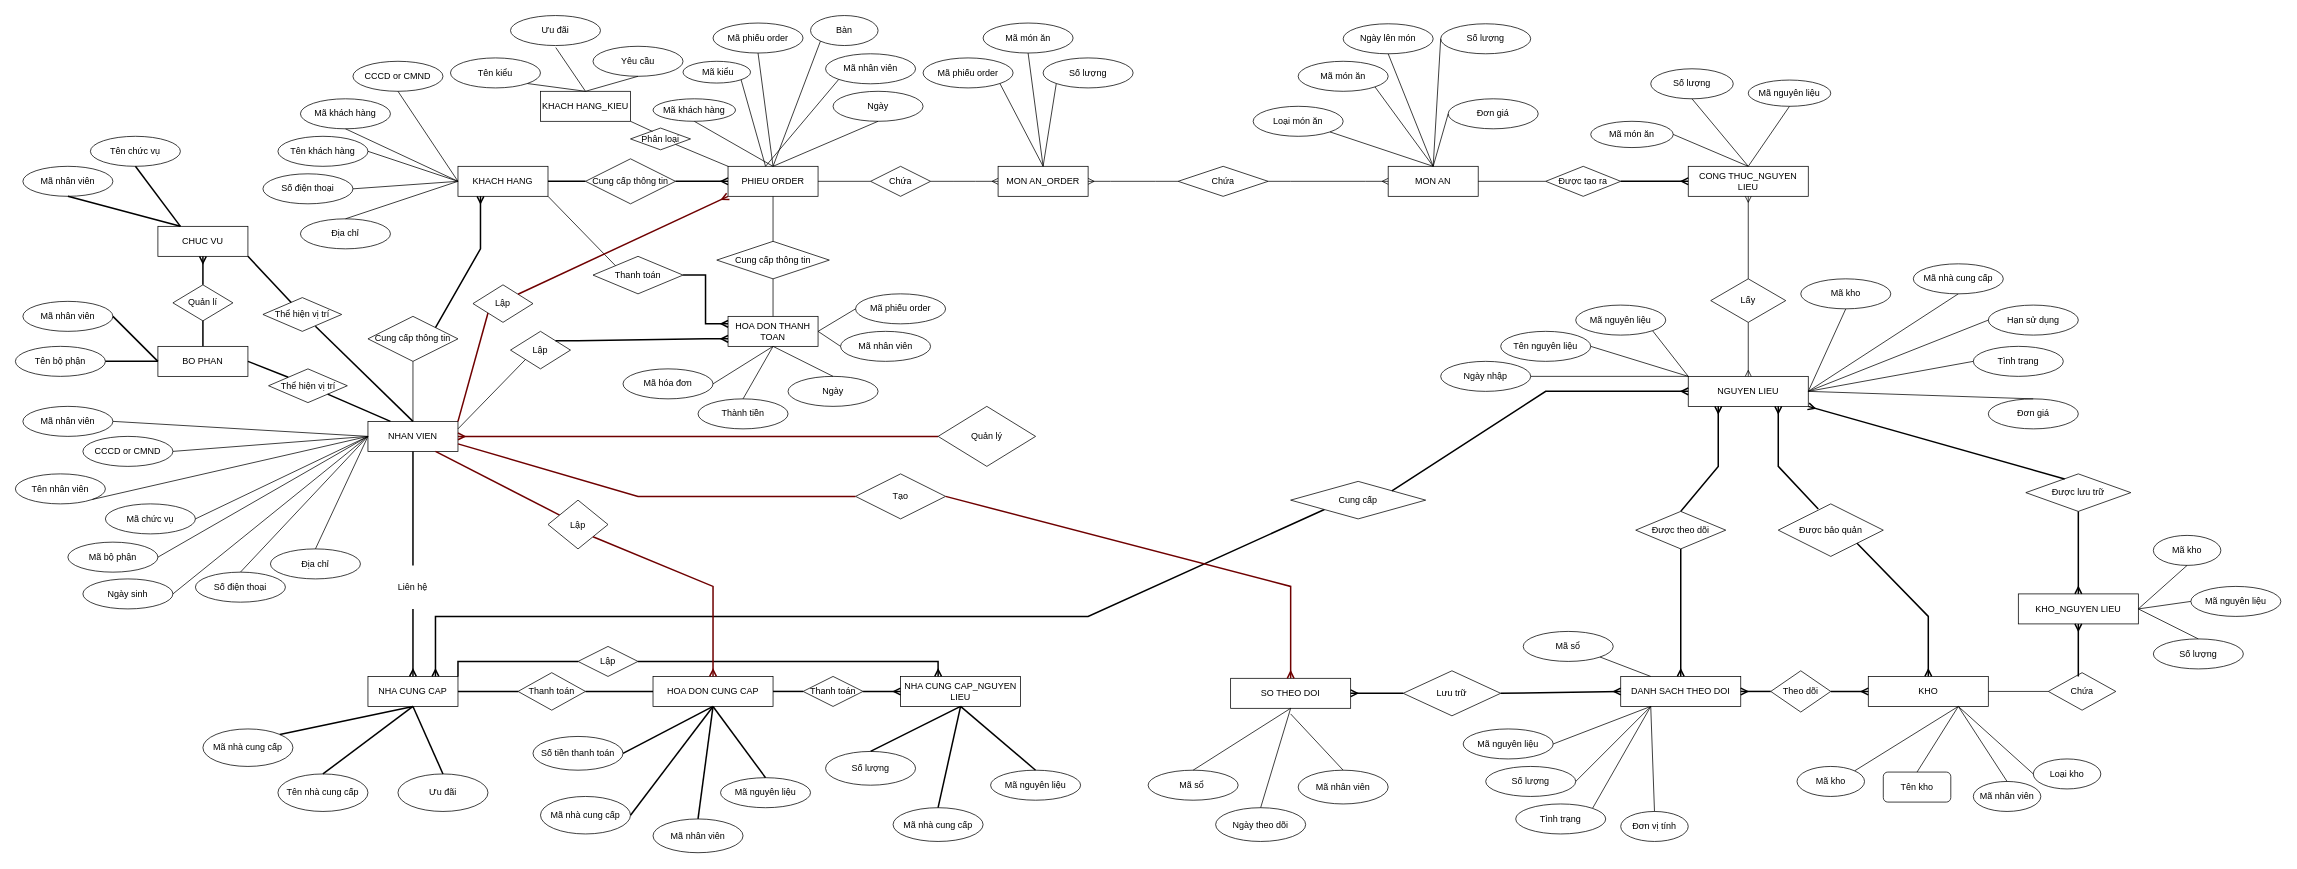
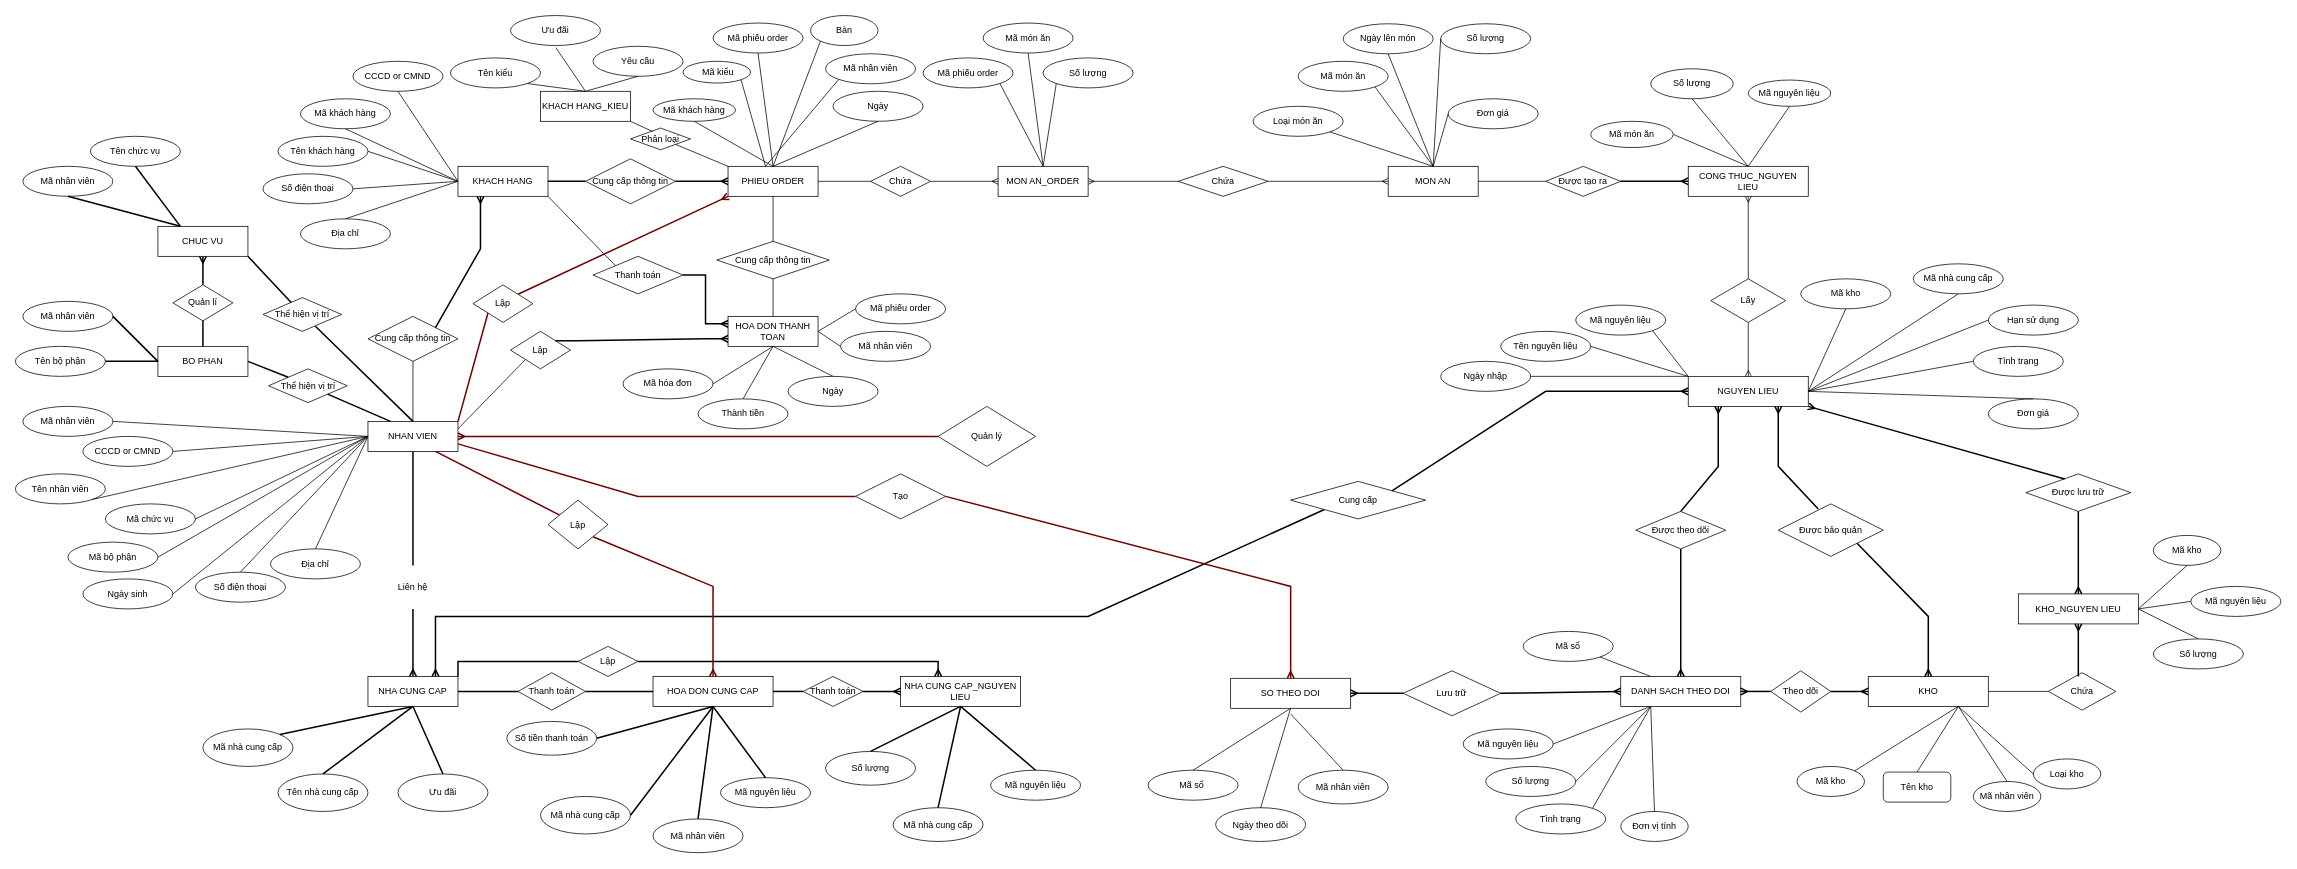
(578, 753) -> (552, 738)
